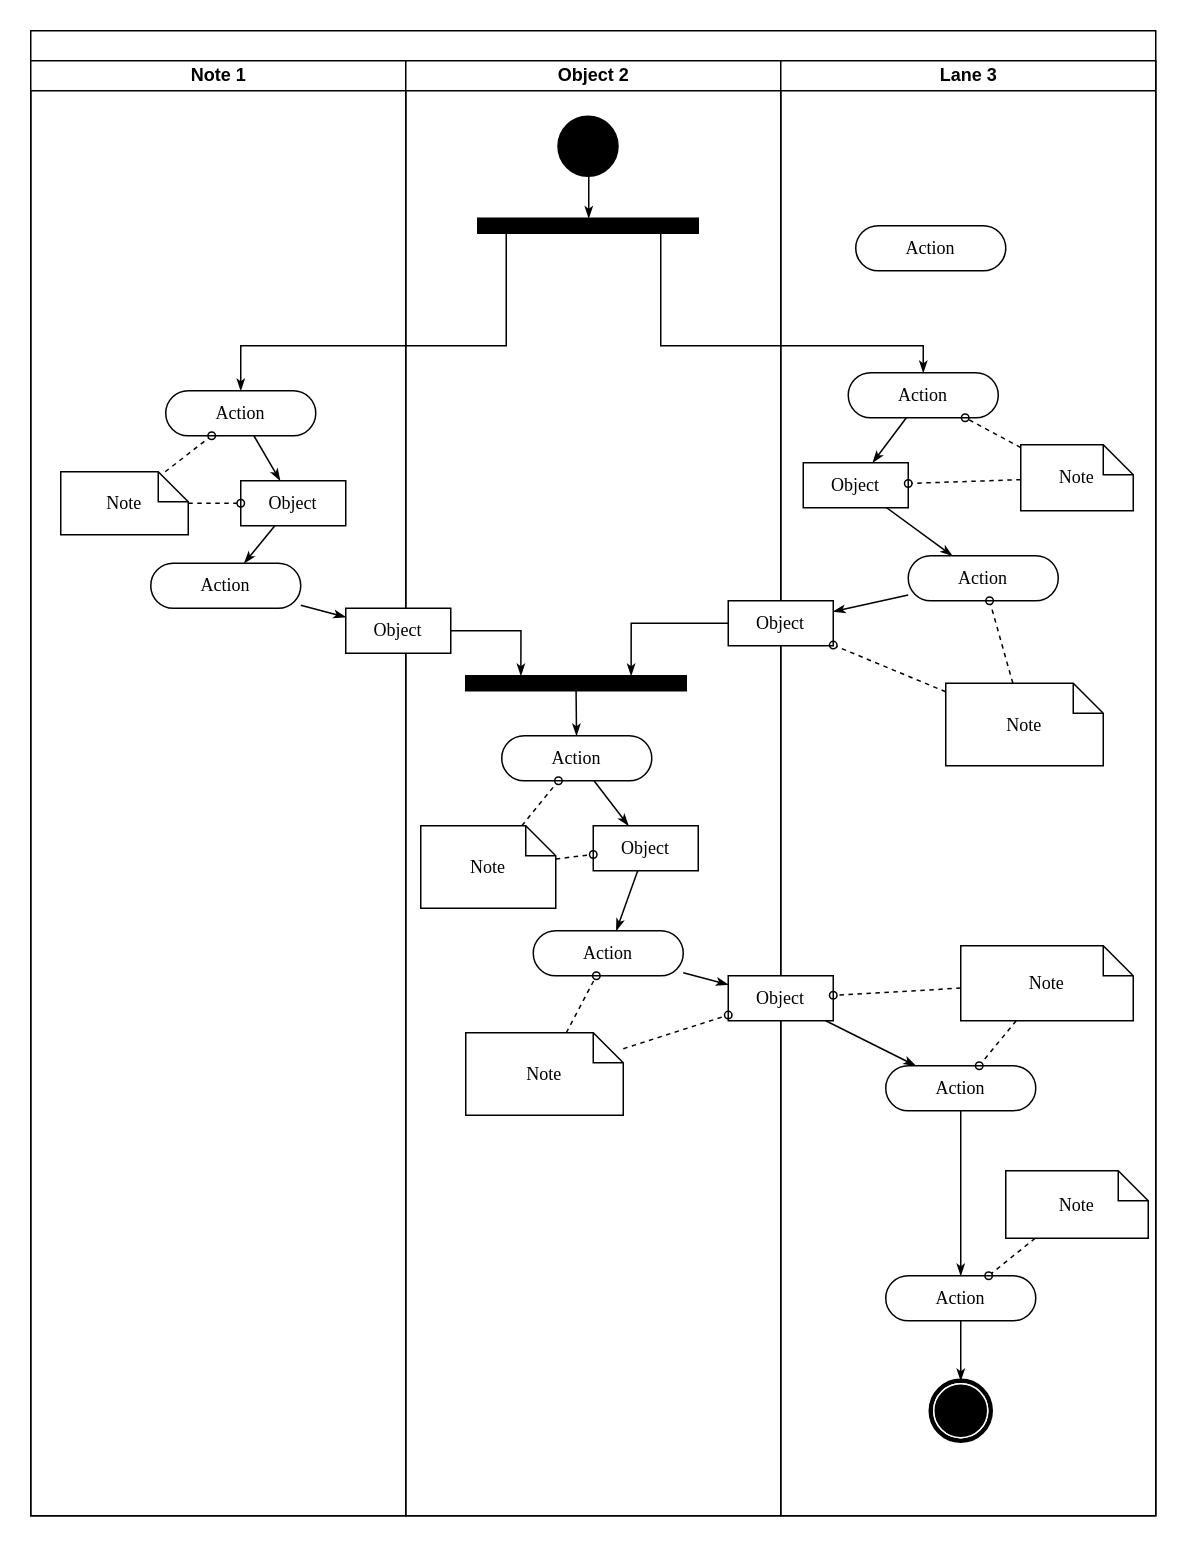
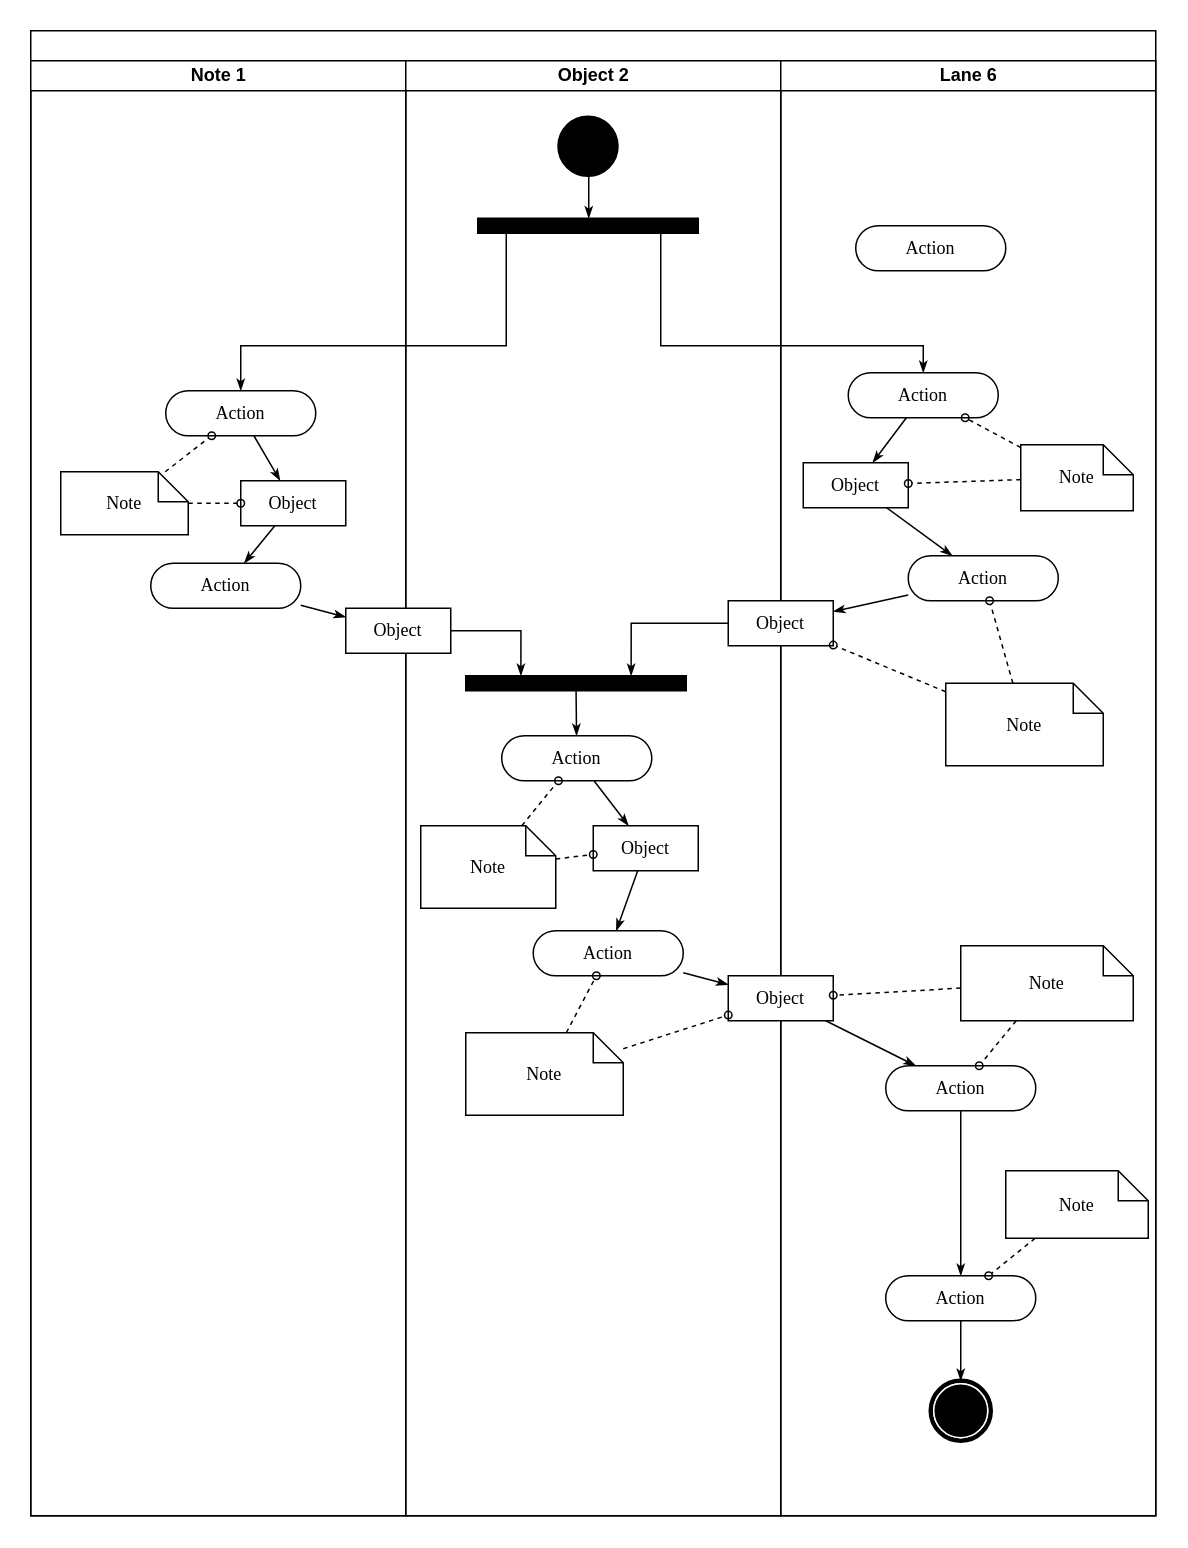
(969, 76) -> (969, 76)
